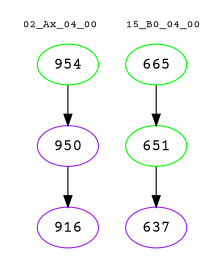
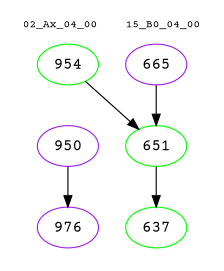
(156, 65) -> (156, 65)
(68, 100) -> (100, 94)
(68, 228) -> (68, 228)
(156, 228) -> (156, 228)
